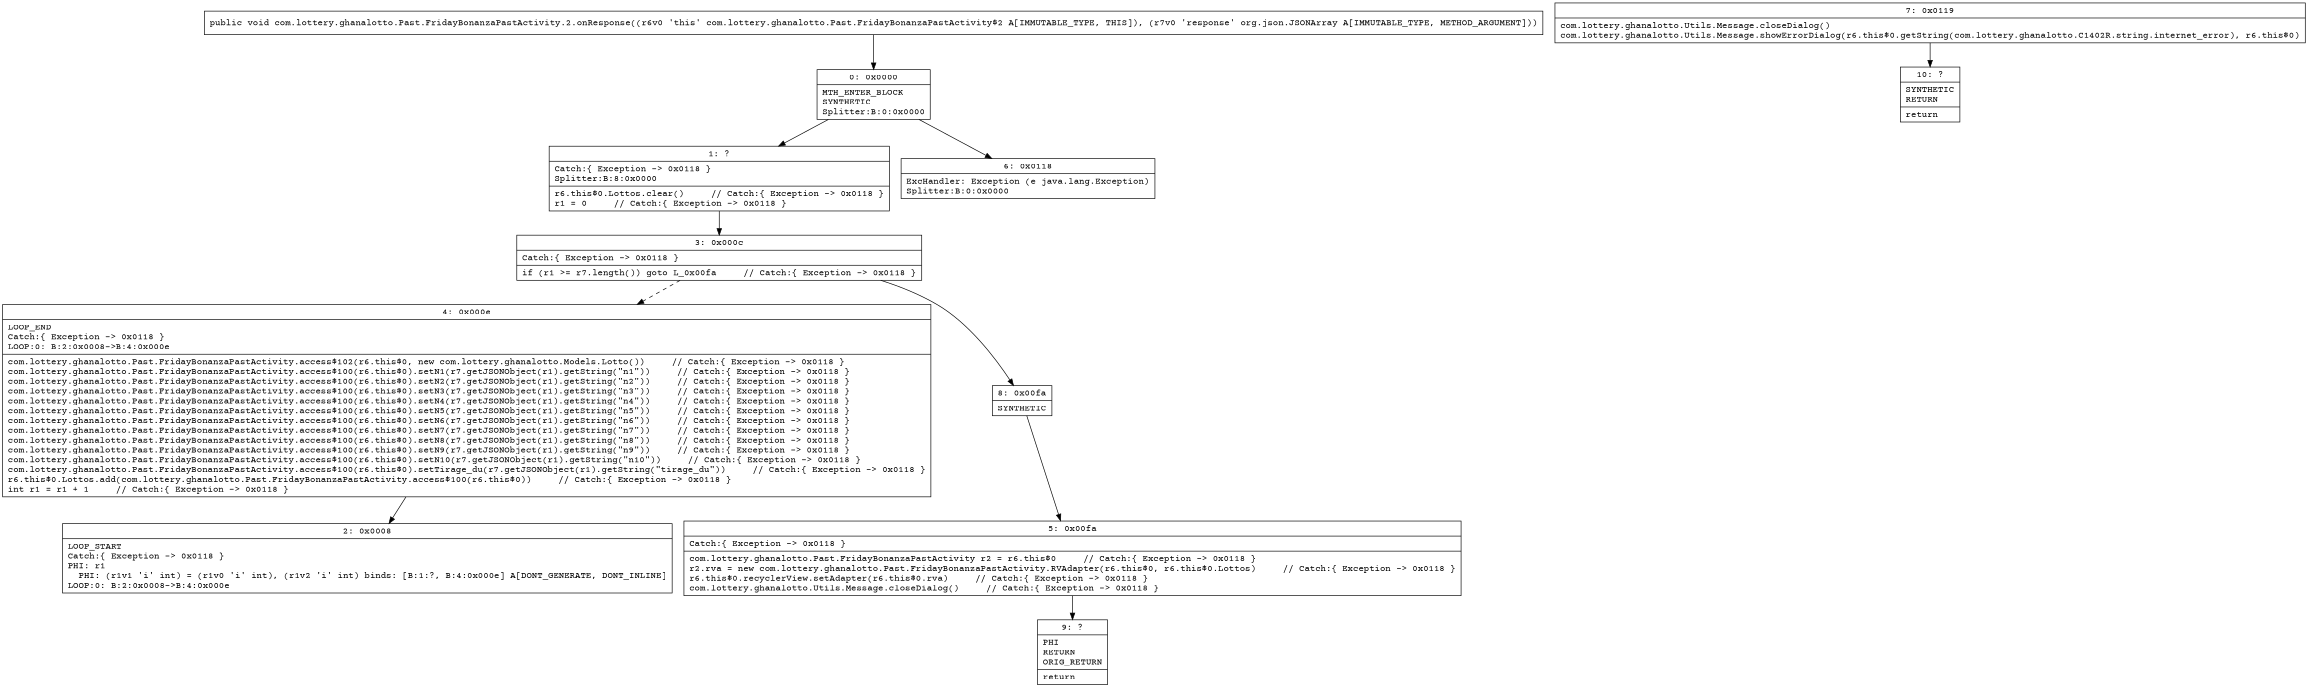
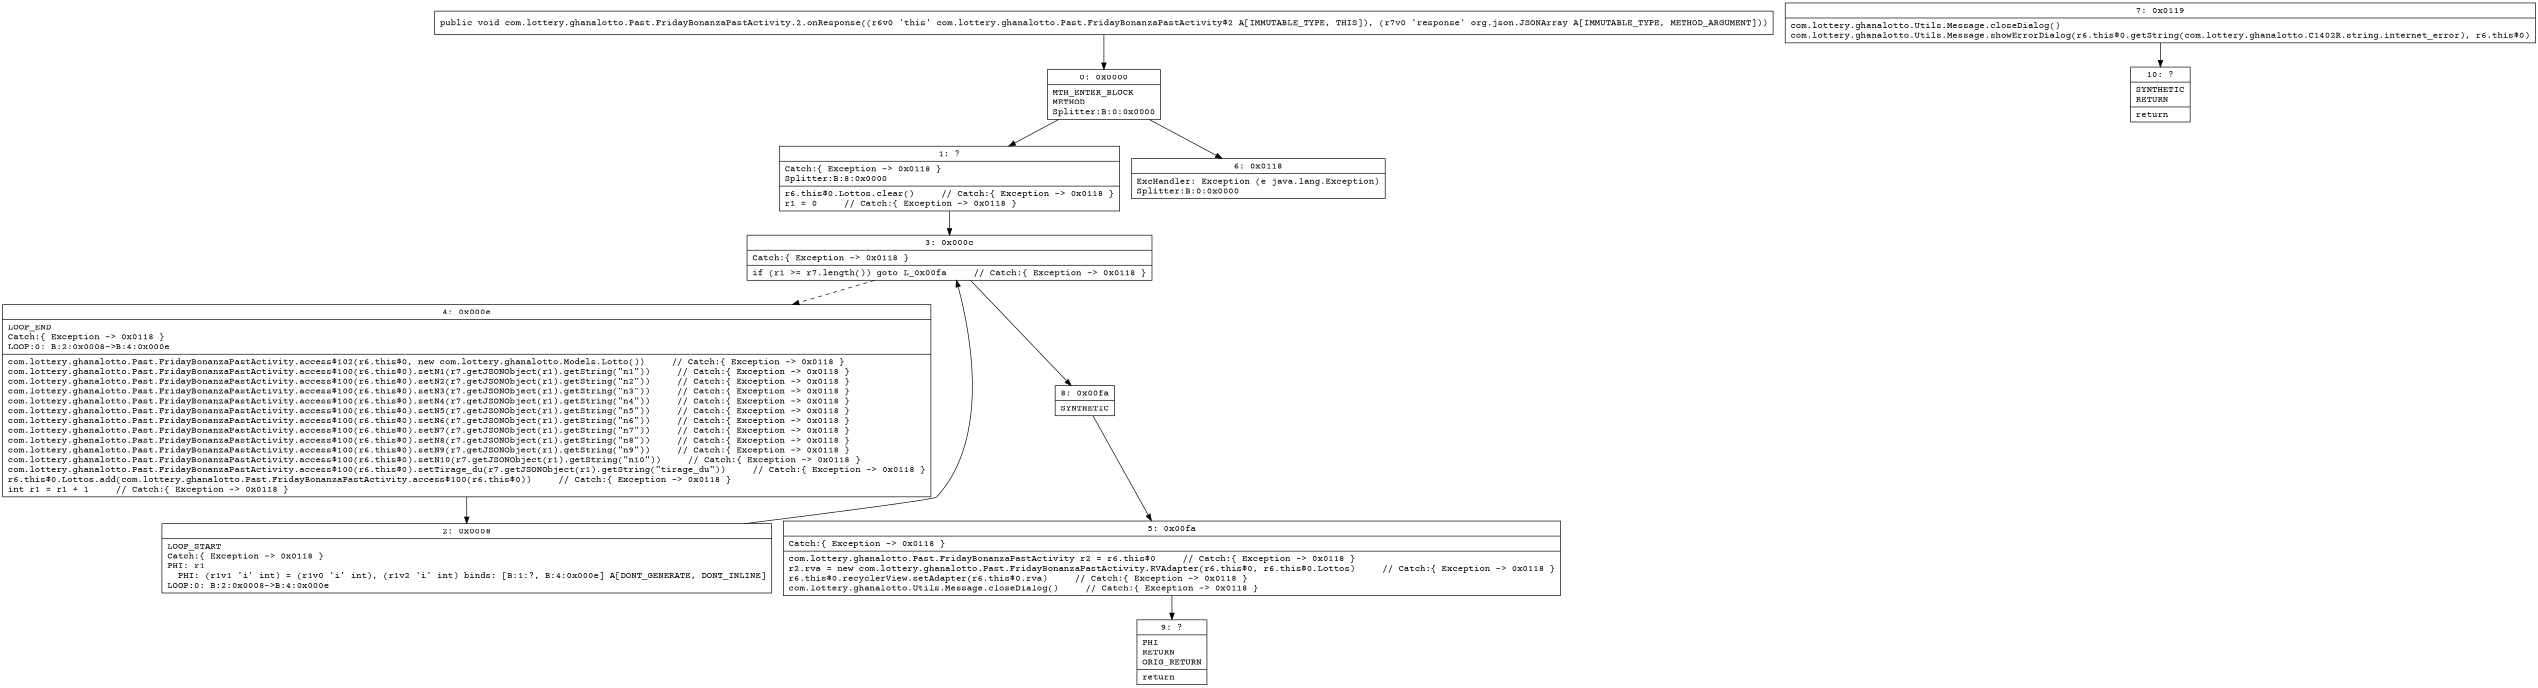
(847, 102) -> (1069, 102)
none -> (944, 486)
